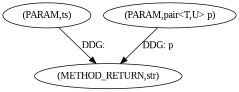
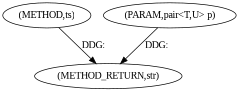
(47, 15) -> (47, 15)
(158, 46) -> (158, 46)
